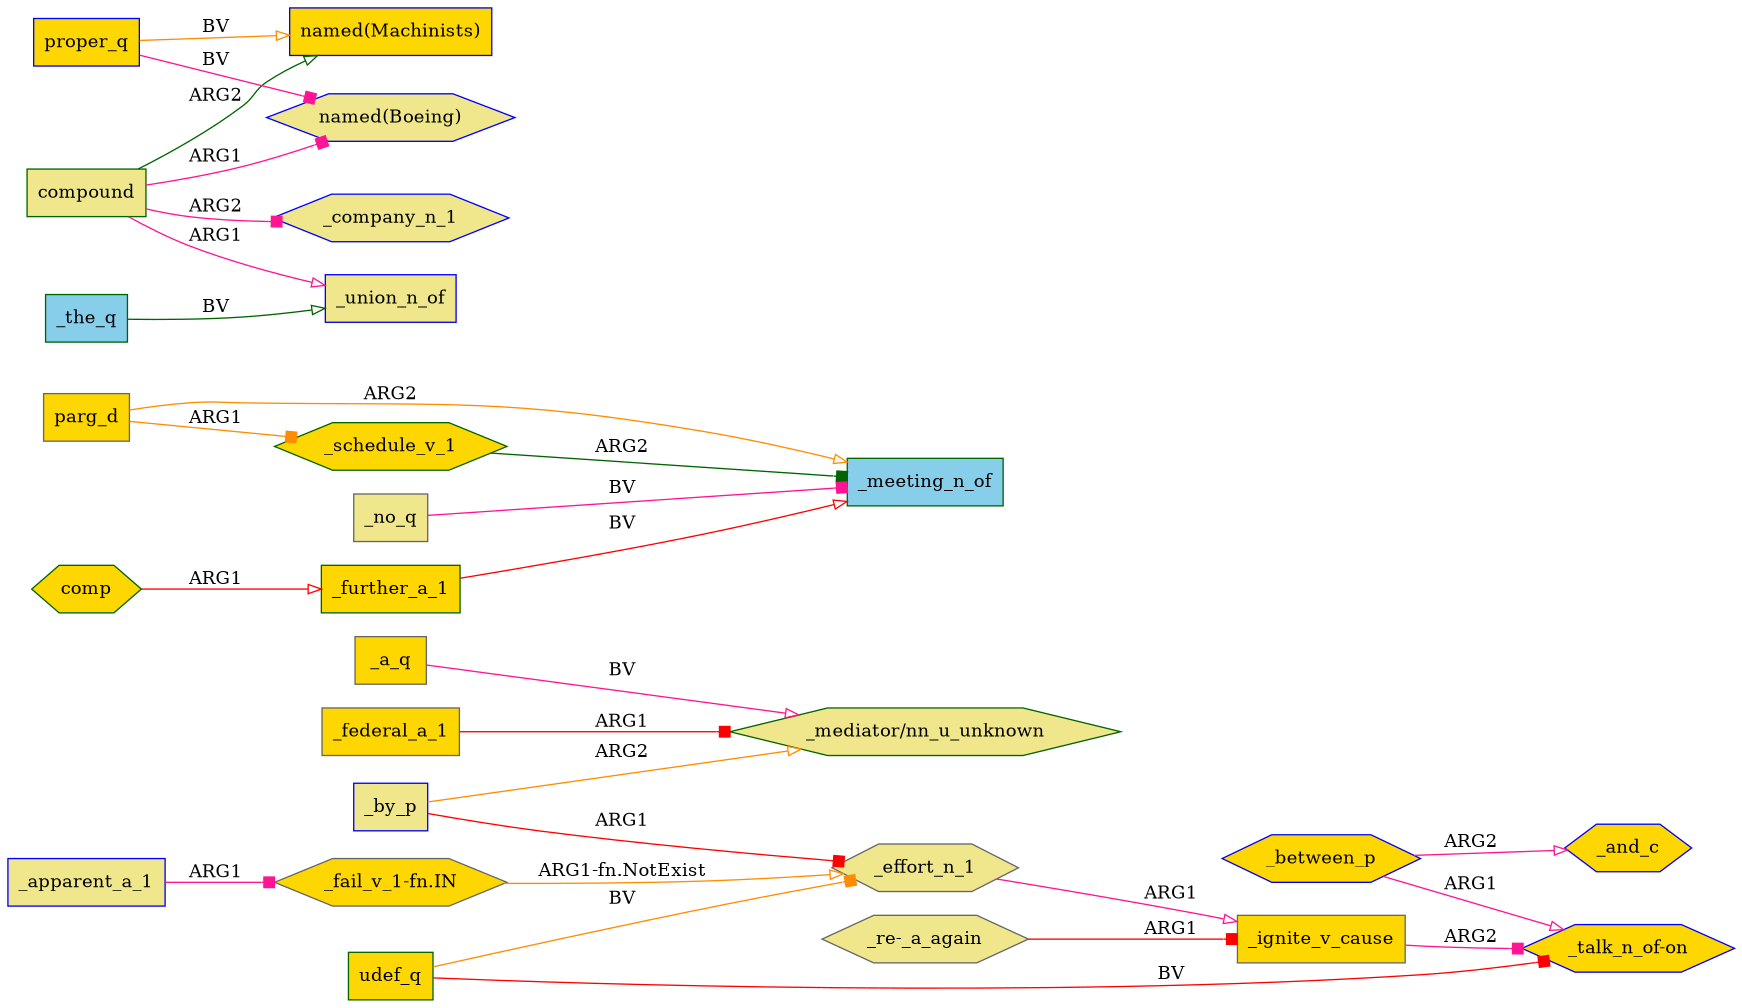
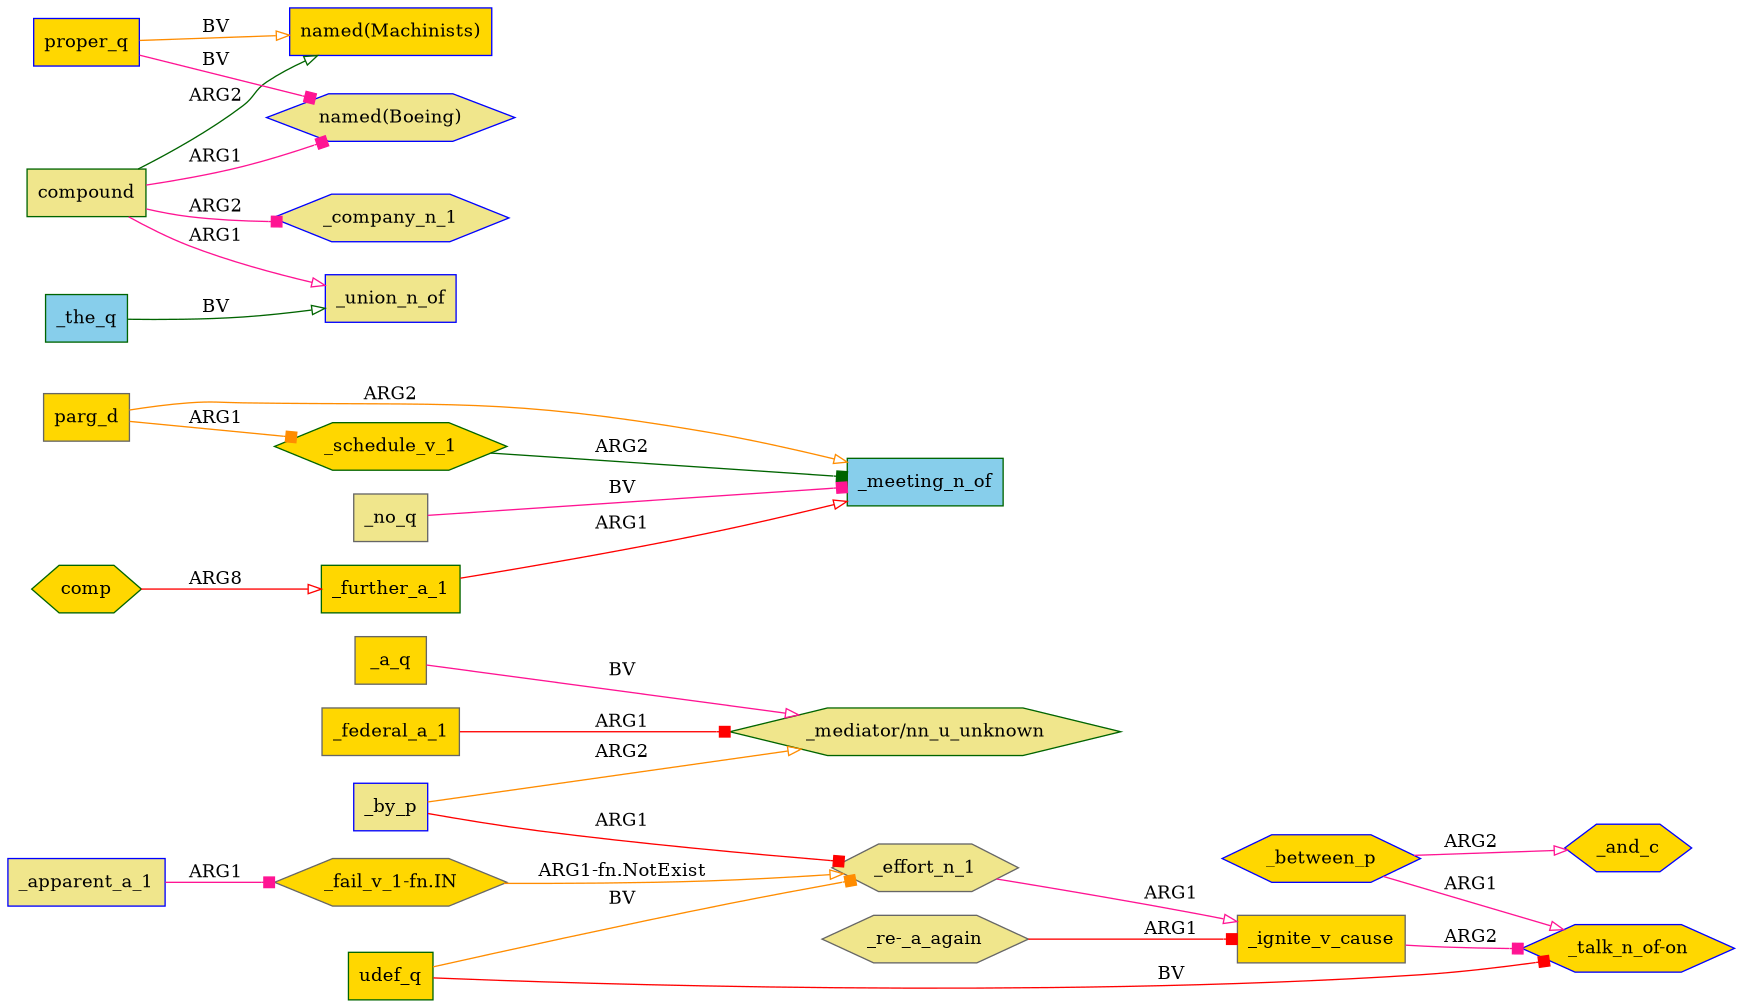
(622, 524) -> (622, 524)
(216, 579) -> (216, 579)
